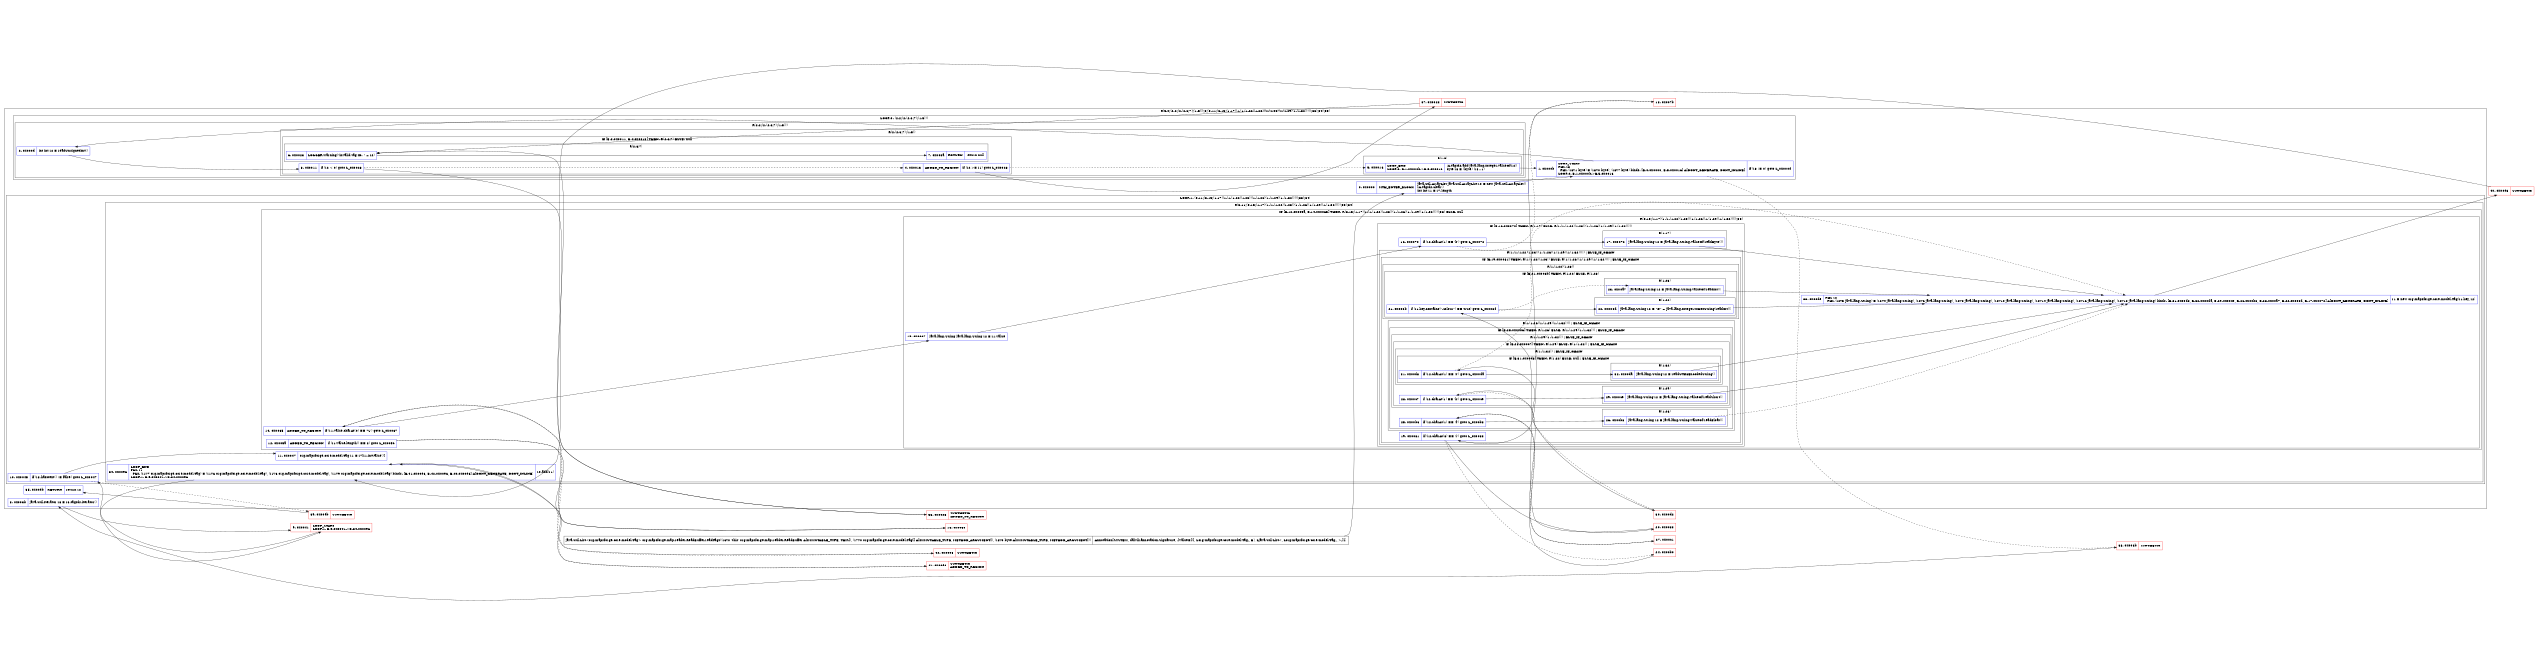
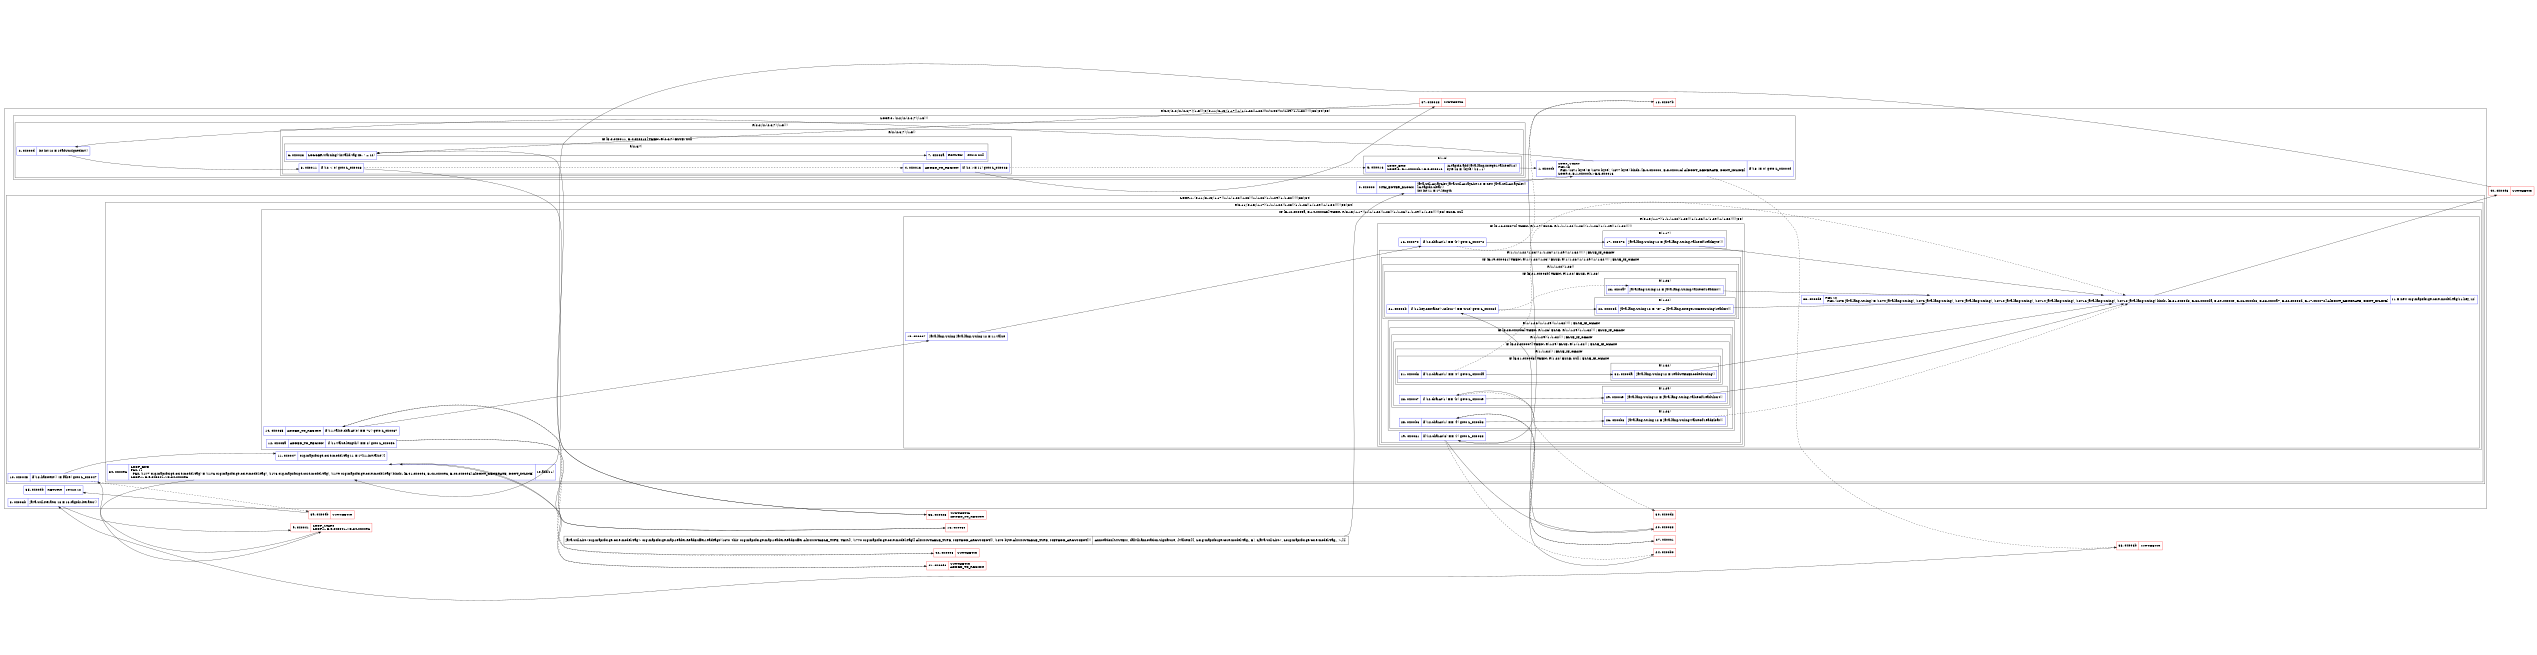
(1557, 452) -> none
